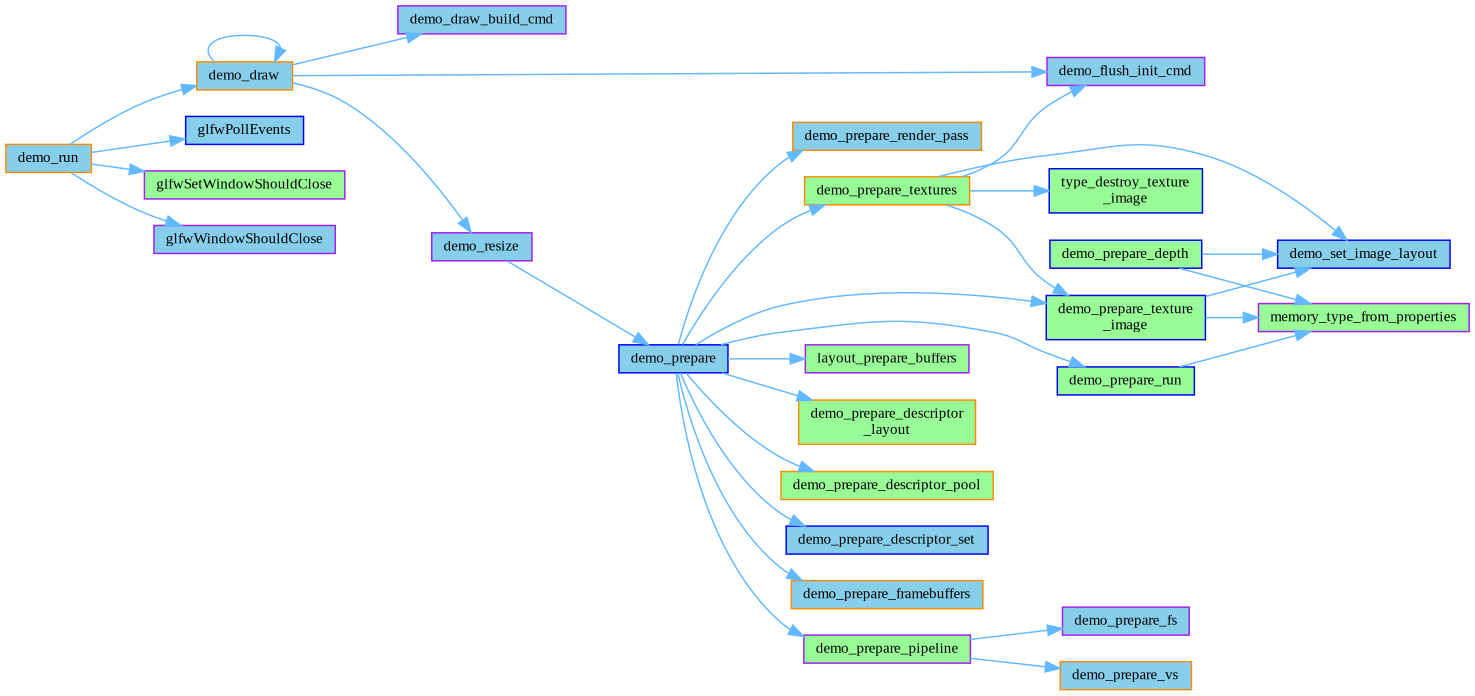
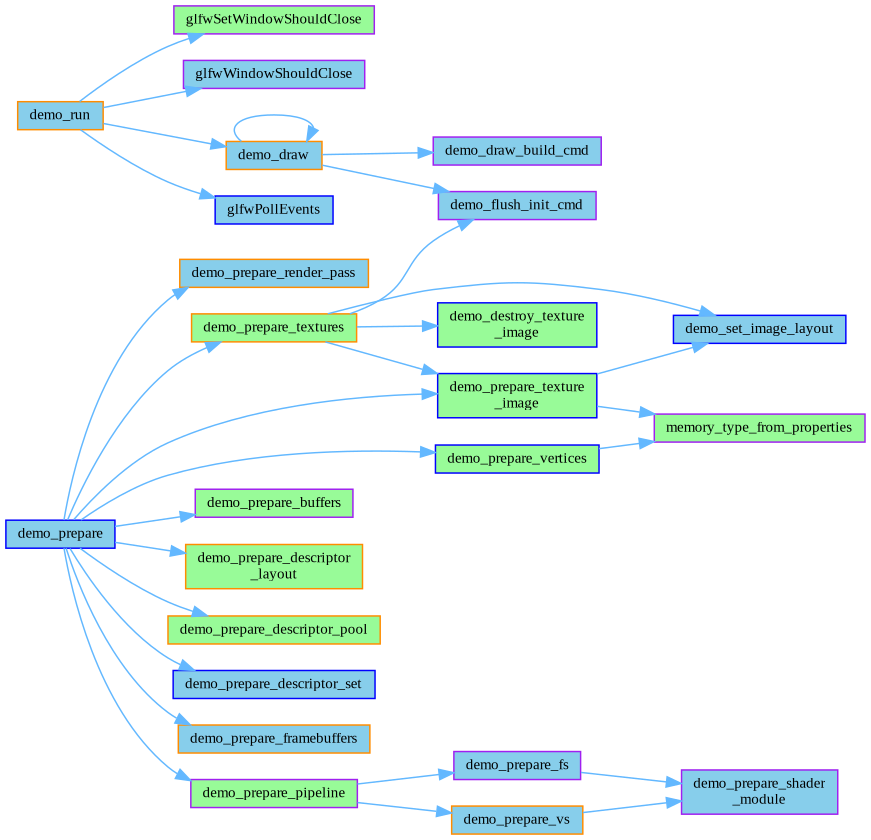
(1126, 191) -> (517, 325)
(482, 247) -> none
(1126, 254) -> none
(887, 359) -> (274, 503)
(1126, 381) -> (517, 459)
none -> (760, 792)
